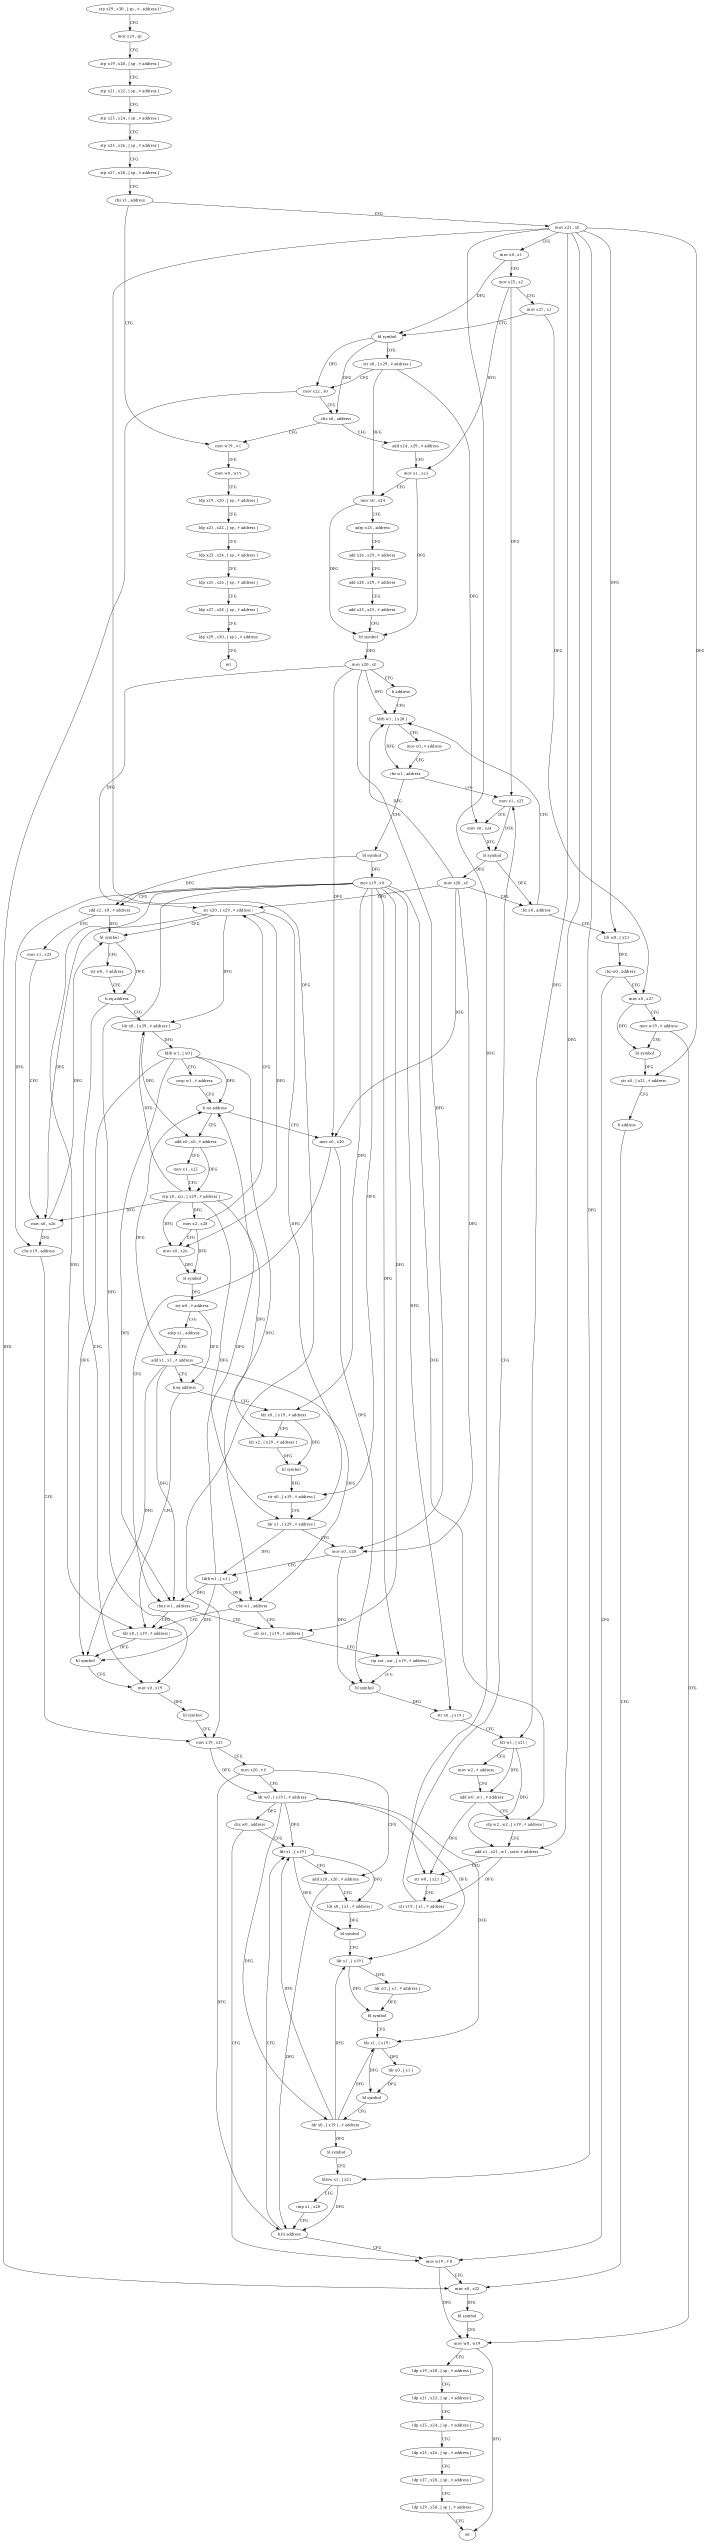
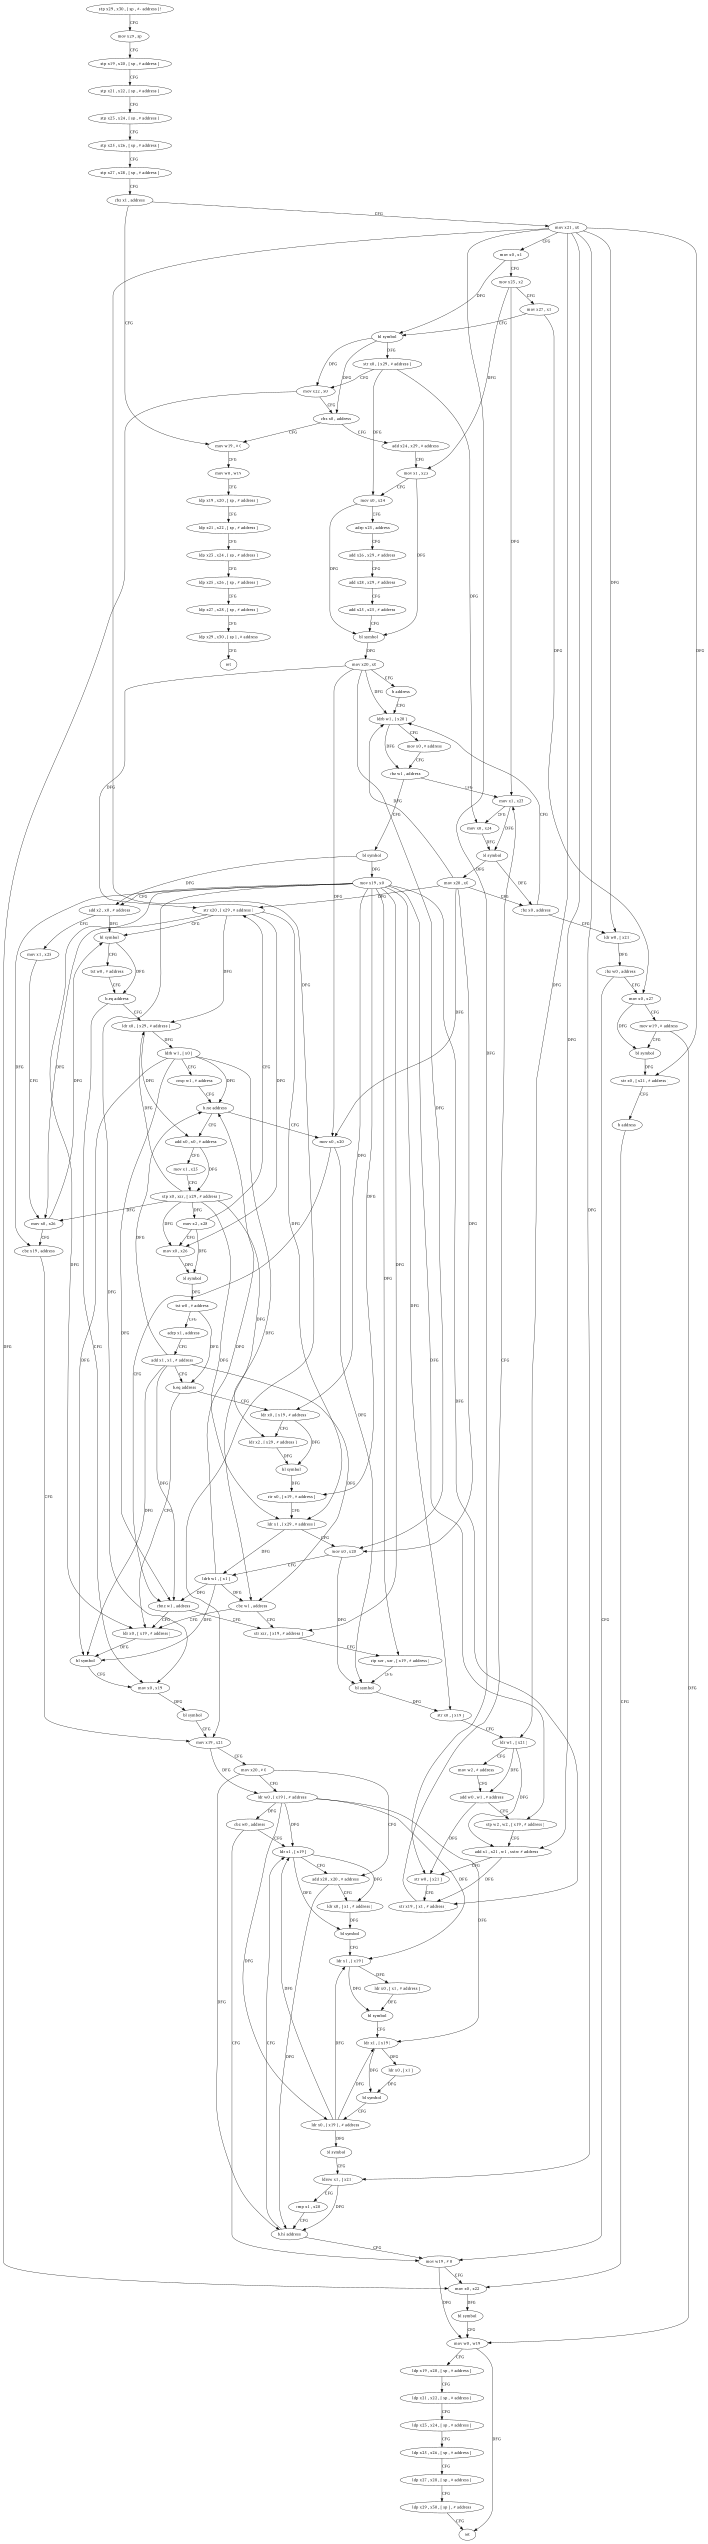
none -> (456, 1452)
